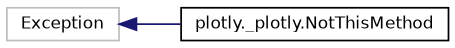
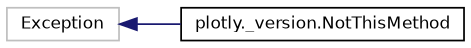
(315, 24) -> (323, 24)
